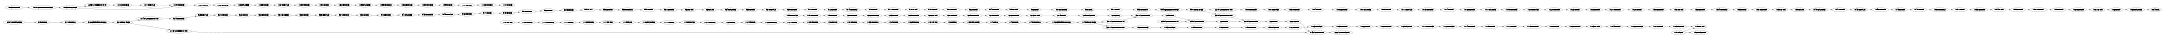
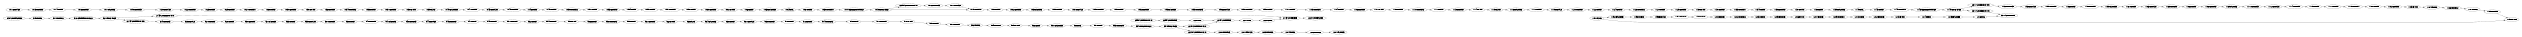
none -> (807, 10)
(1170, 10) -> (1143, 26)
none -> (1359, 10)
(1386, 10) -> none
(1170, 16) -> none
none -> (1639, 17)
